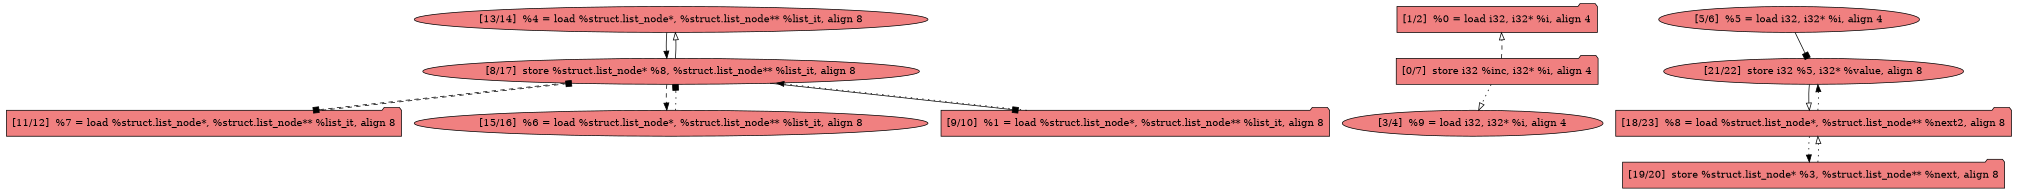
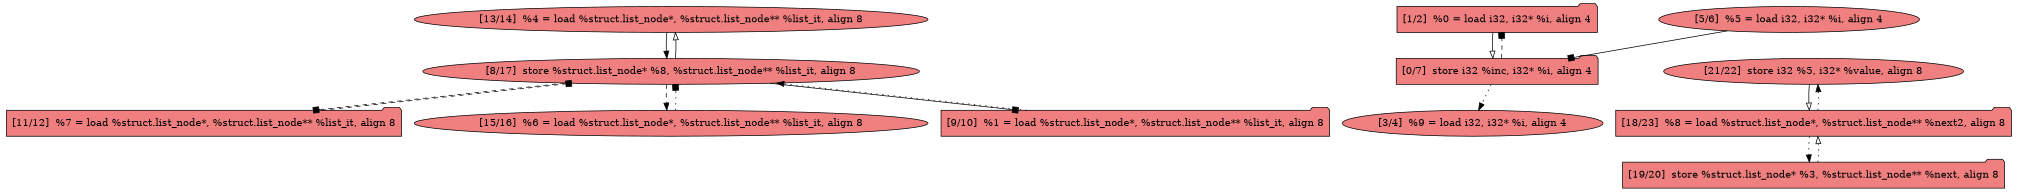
none -> (1492, 42)
(1800, 42) -> (1651, 44)
(1502, 49) -> (1502, 49)
(1486, 94) -> (1486, 94)
